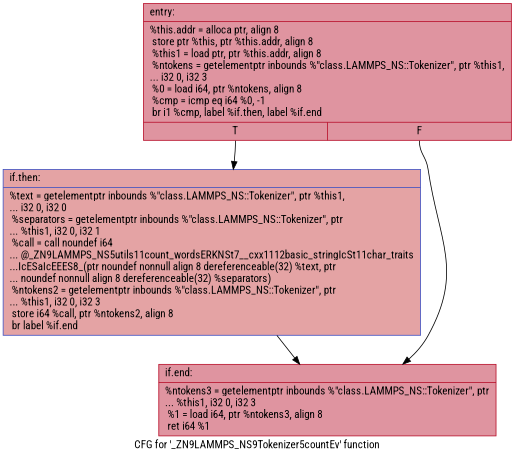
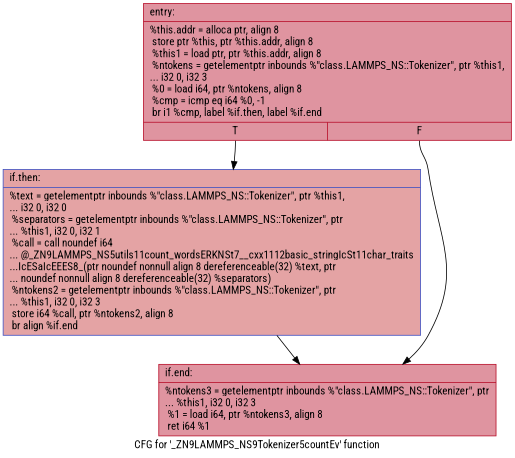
(44, 326) -> (44, 326)
